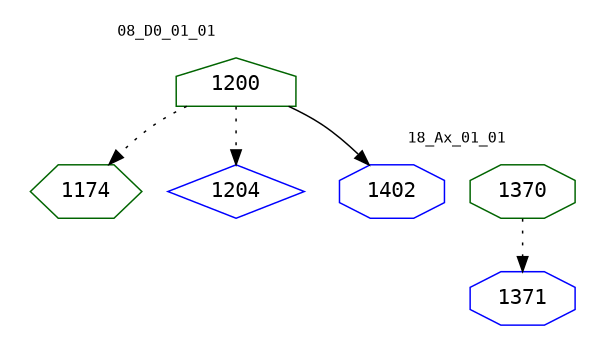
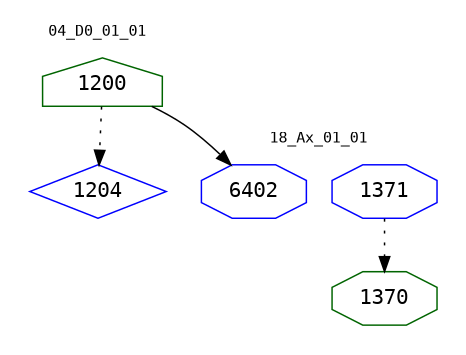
(167, 32) -> (98, 32)
(86, 192) -> none
(392, 192) -> (254, 192)
(523, 238) -> (385, 238)
